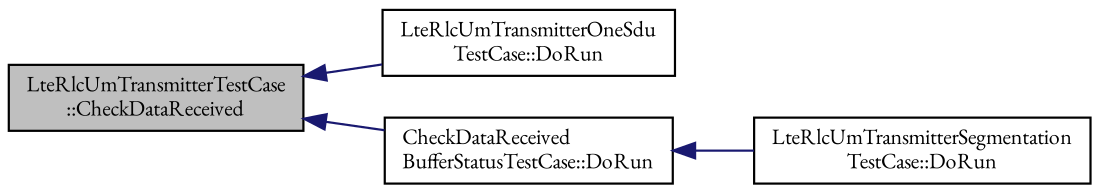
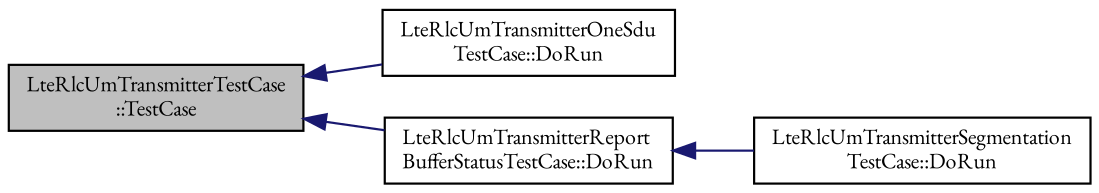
(156, 98) -> (156, 98)
(529, 151) -> (529, 151)
